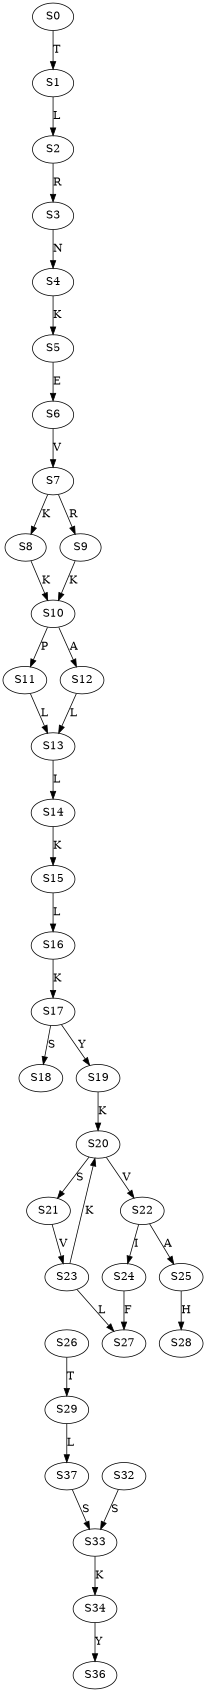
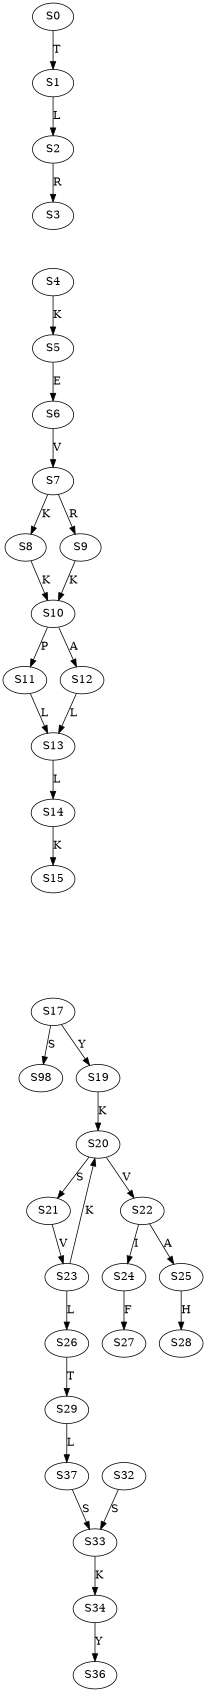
(53, 245) -> none
(53, 946) -> none
(41, 1078) -> (41, 1078)
(93, 1307) -> (67, 1307)
